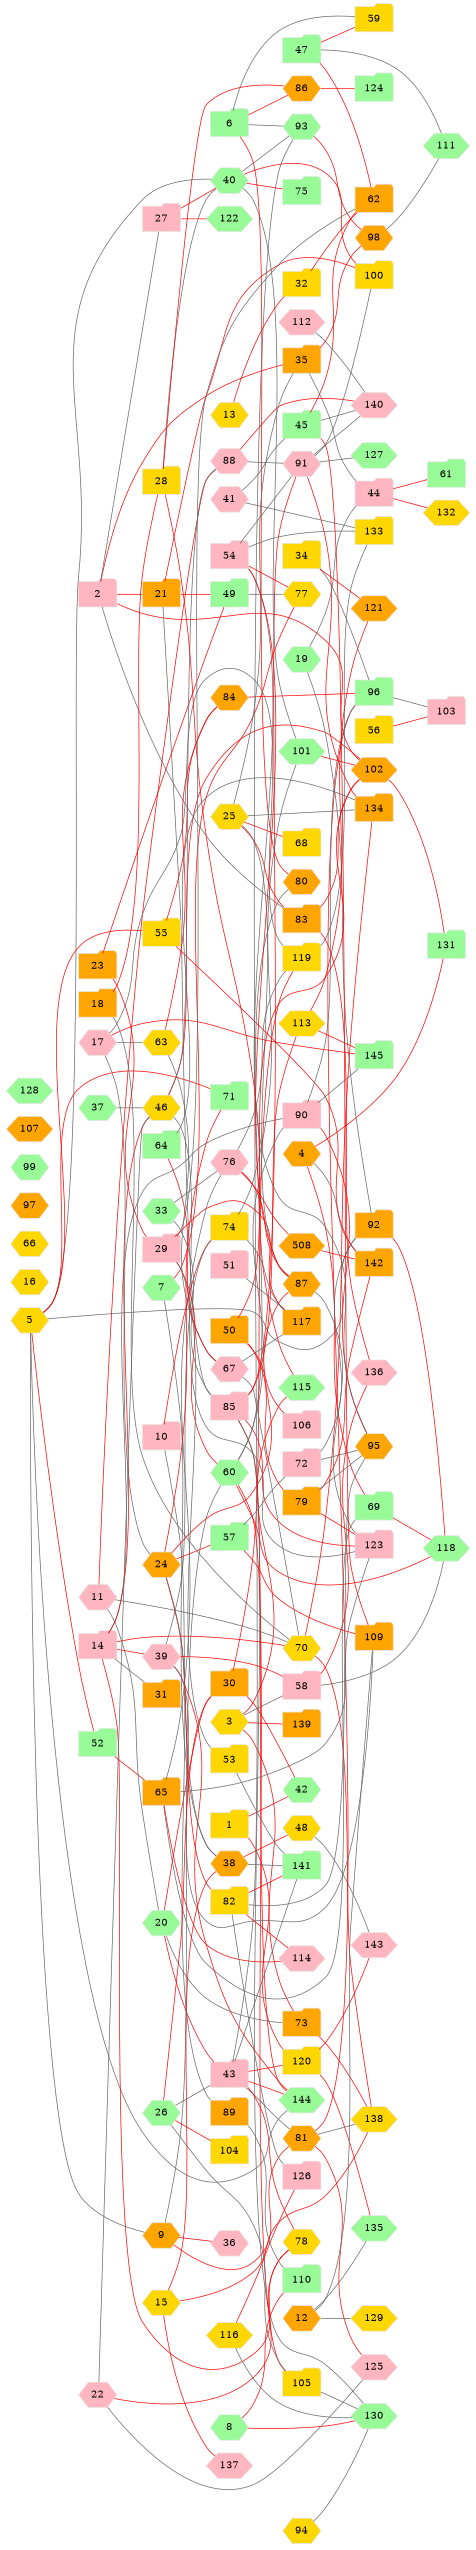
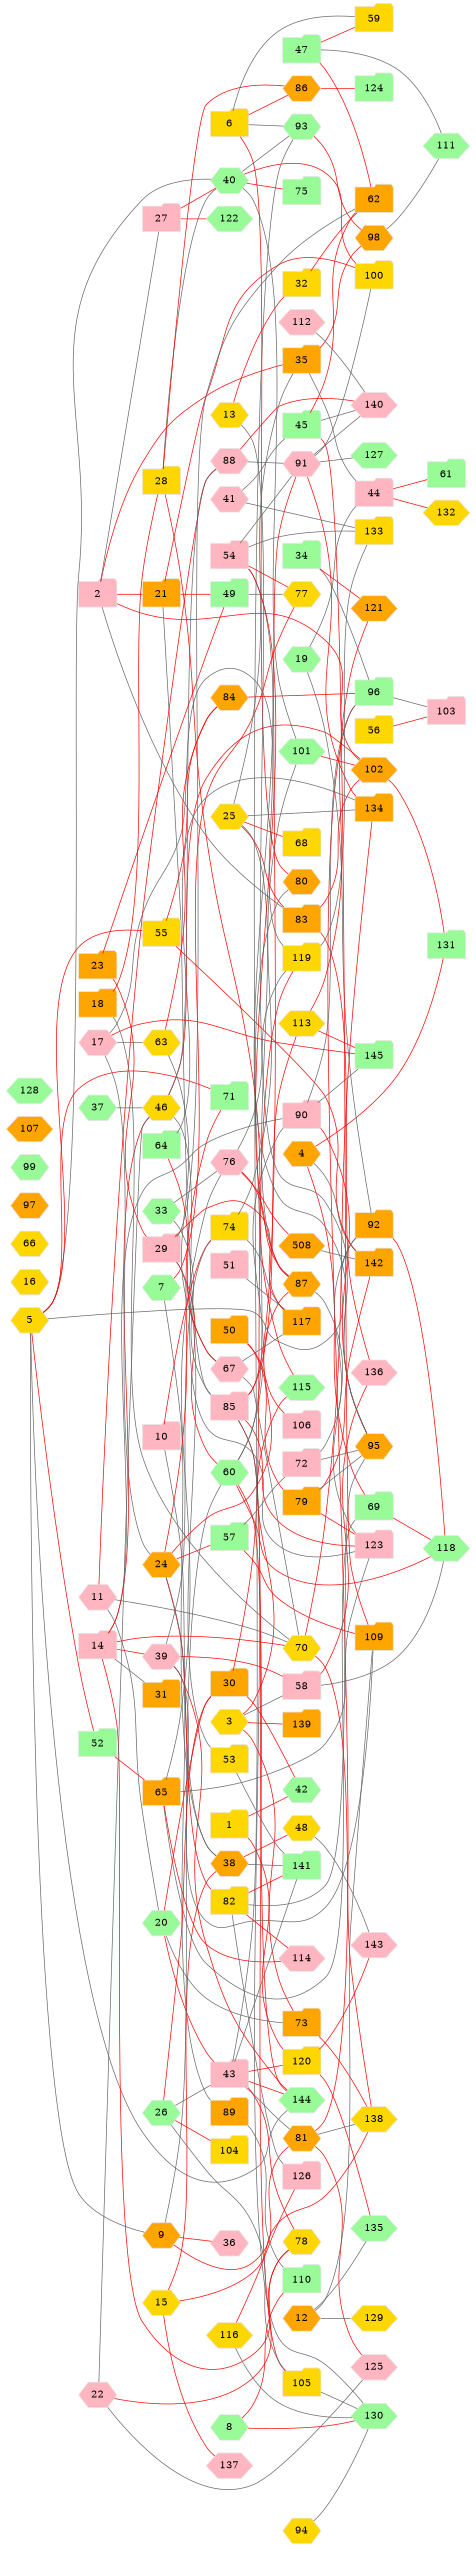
(230, 124) -> (230, 124)
(302, 556) -> (302, 556)
none -> (261, 841)
(290, 994) -> none
(338, 1255) -> (338, 1255)
